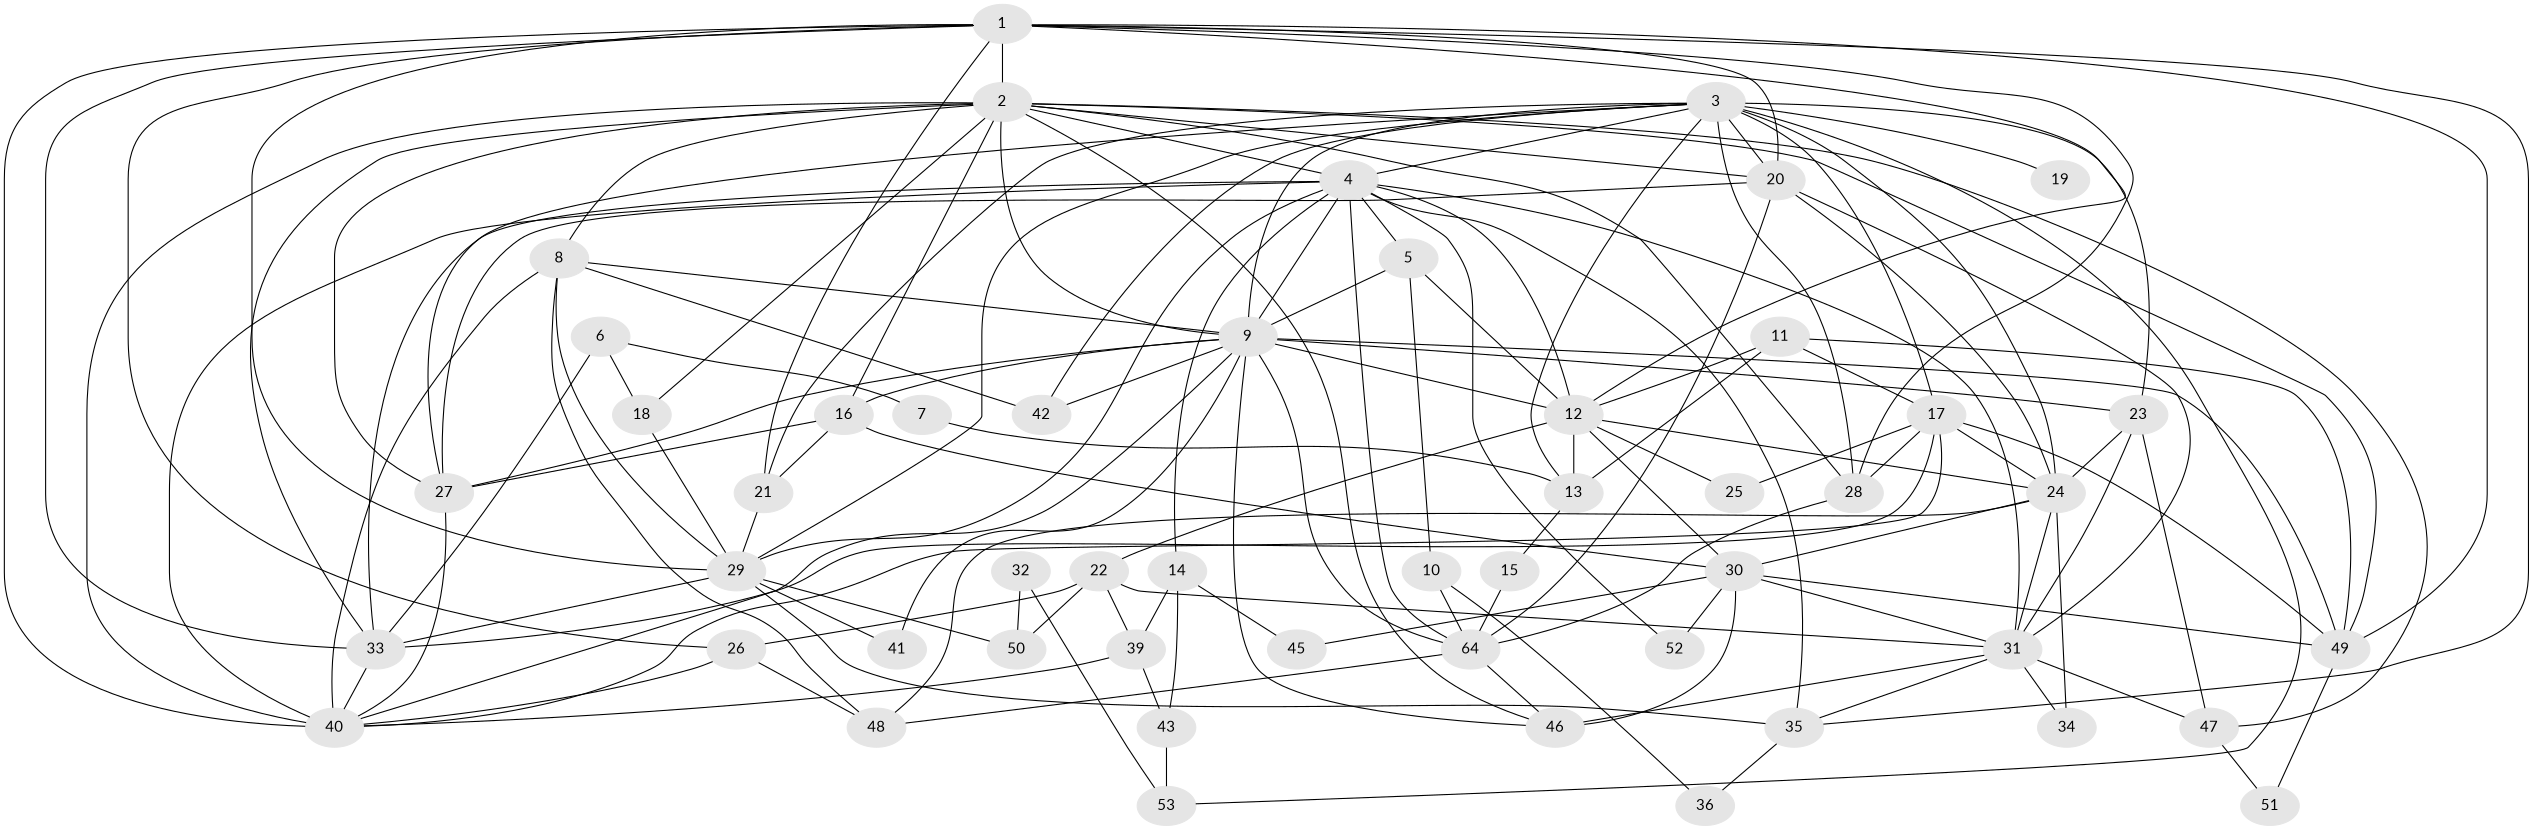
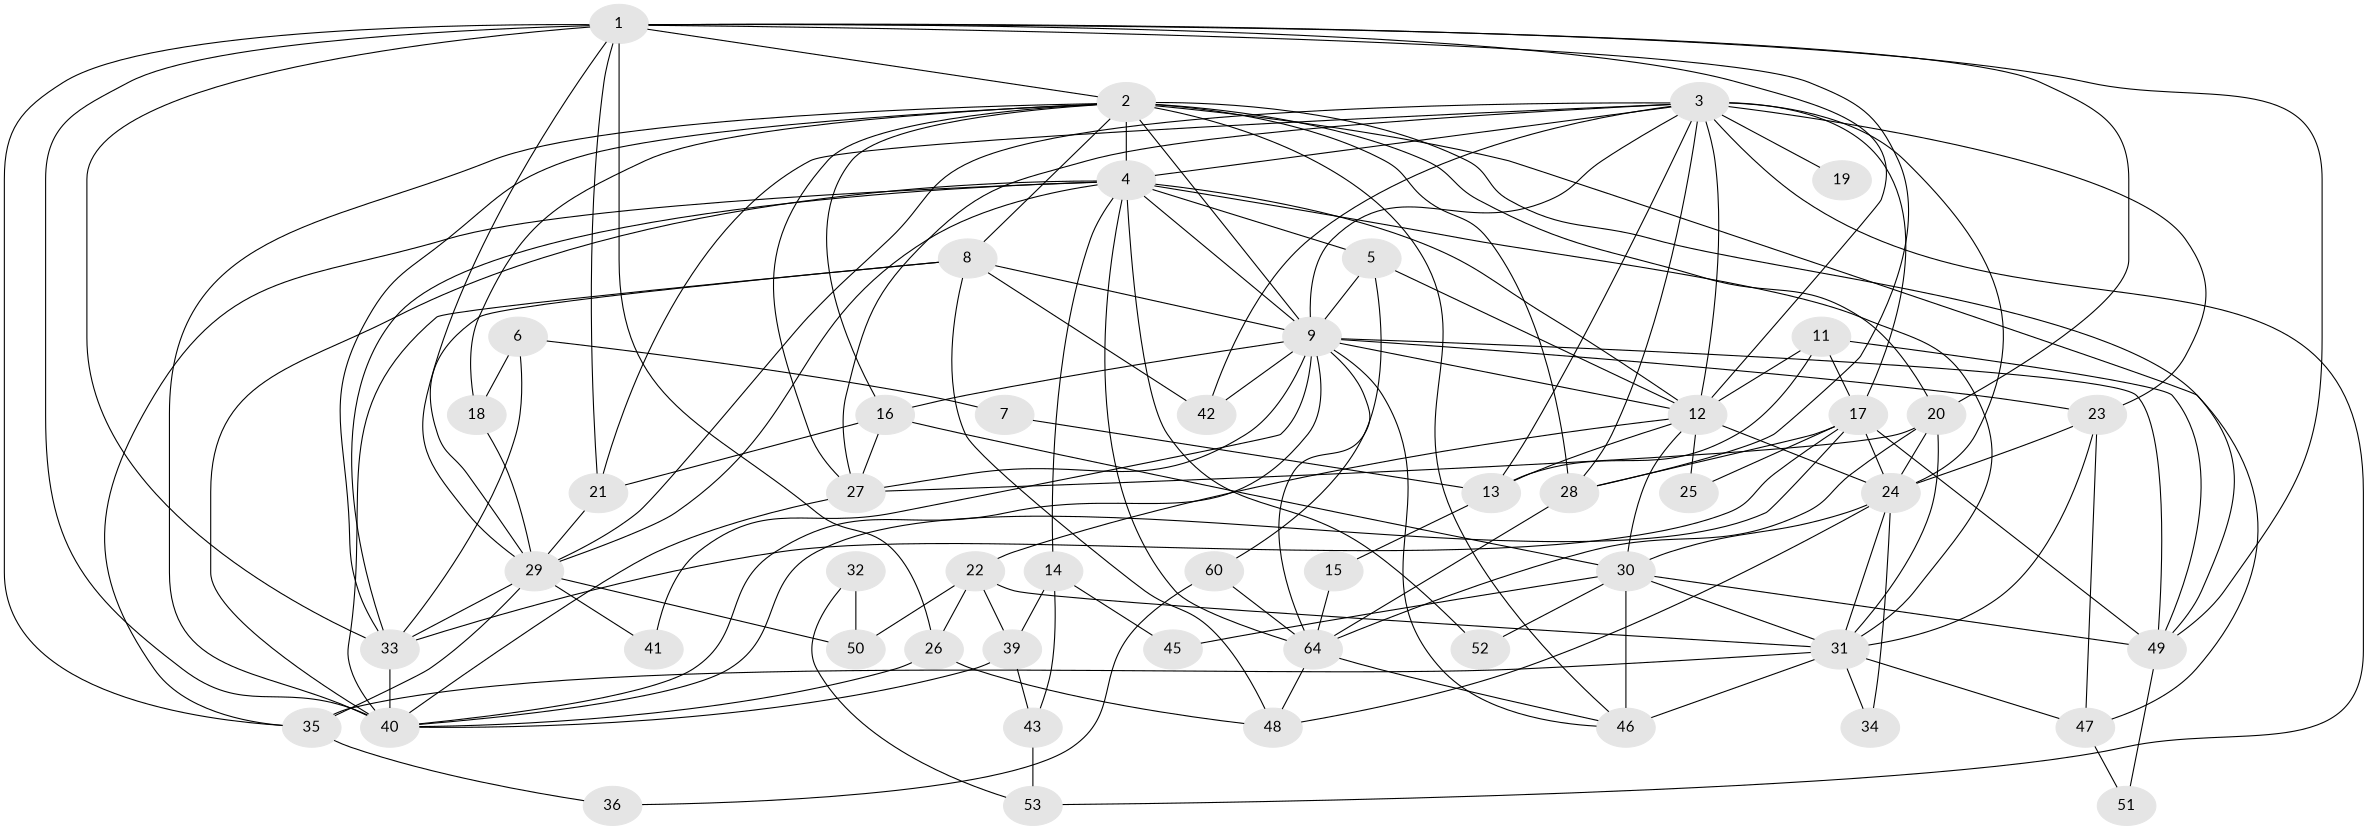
(1740, 134) -> (1718, 265)
(1431, 571) -> (1214, 571)
